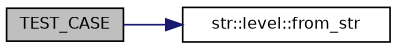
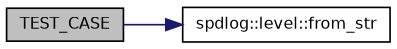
(286, 25) -> (286, 25)
